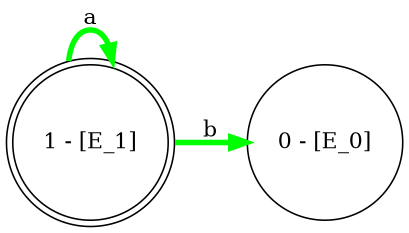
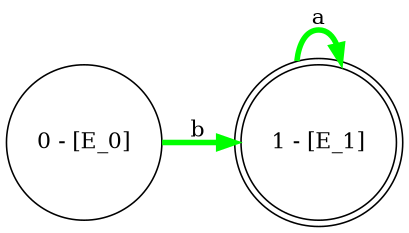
(203, 142) -> (190, 142)
